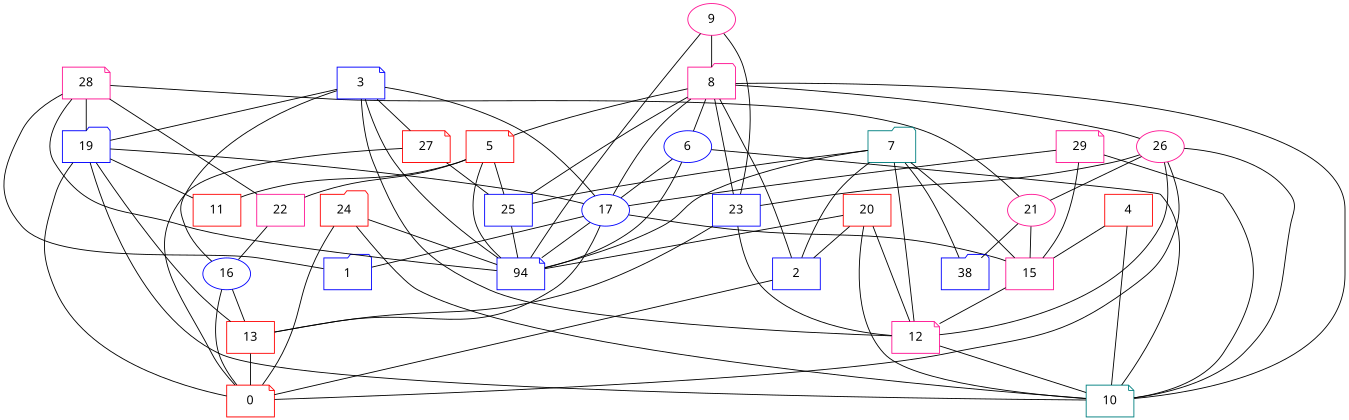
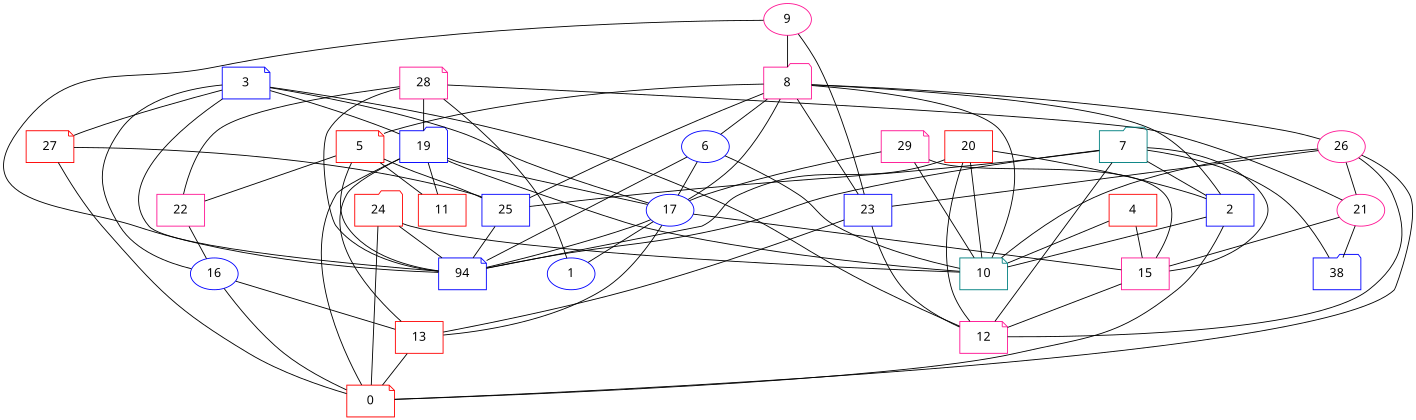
(348, 274) -> (571, 274)
(1013, 369) -> (1107, 242)
